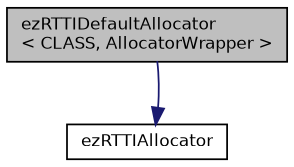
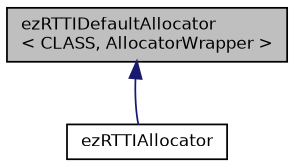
(159, 84) -> (136, 102)
